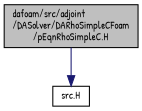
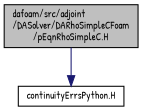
(71, 96) -> (71, 96)
